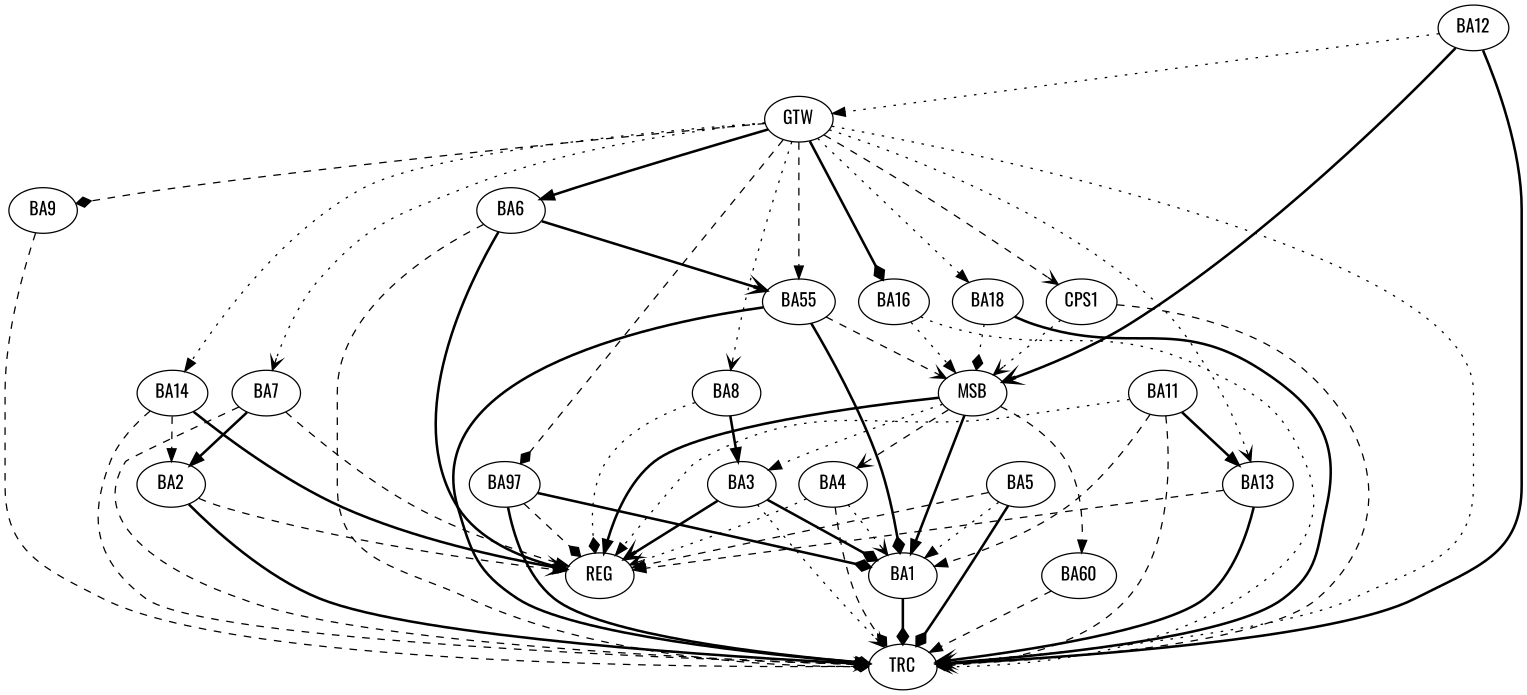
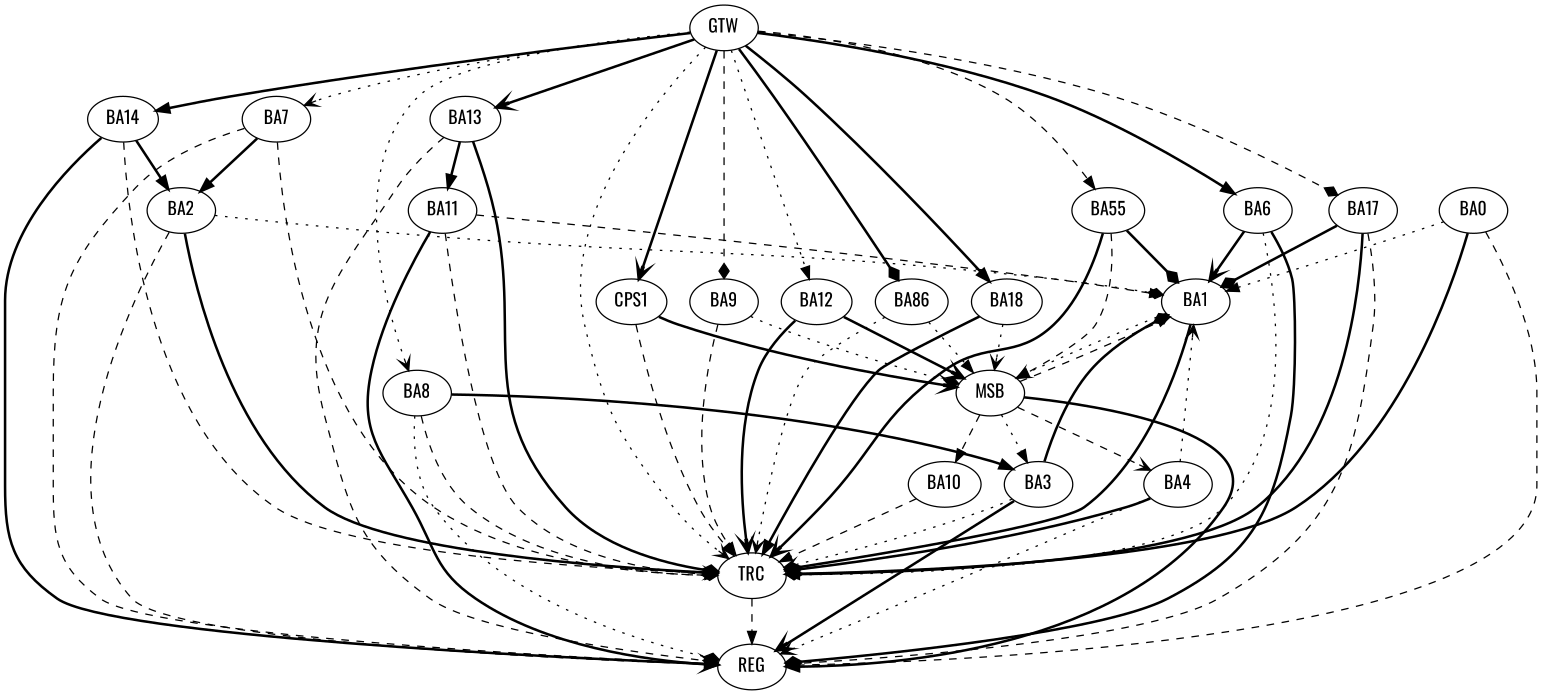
(1142, 73) -> (768, 159)
(425, 168) -> (403, 70)
(937, 204) -> (680, 159)
(888, 206) -> (867, 154)
(1077, 243) -> (601, 71)
none -> (682, 251)
(648, 254) -> (1231, 251)
(894, 302) -> (912, 302)
none -> (1097, 342)
(981, 343) -> (1000, 341)
(1026, 348) -> (800, 358)
none -> (846, 351)
(841, 421) -> (425, 532)
(172, 429) -> (149, 159)
(1206, 434) -> (456, 159)
(940, 478) -> (1090, 353)
(505, 484) -> (1363, 210)
(1021, 484) -> (1473, 210)
(935, 529) -> (350, 502)
none -> (522, 539)
(484, 569) -> (919, 390)
(848, 573) -> (1065, 523)
(413, 575) -> (1245, 479)
(1079, 576) -> (945, 484)
none -> (752, 615)
(1131, 628) -> (512, 406)
(505, 635) -> (341, 516)
(267, 639) -> (702, 437)
